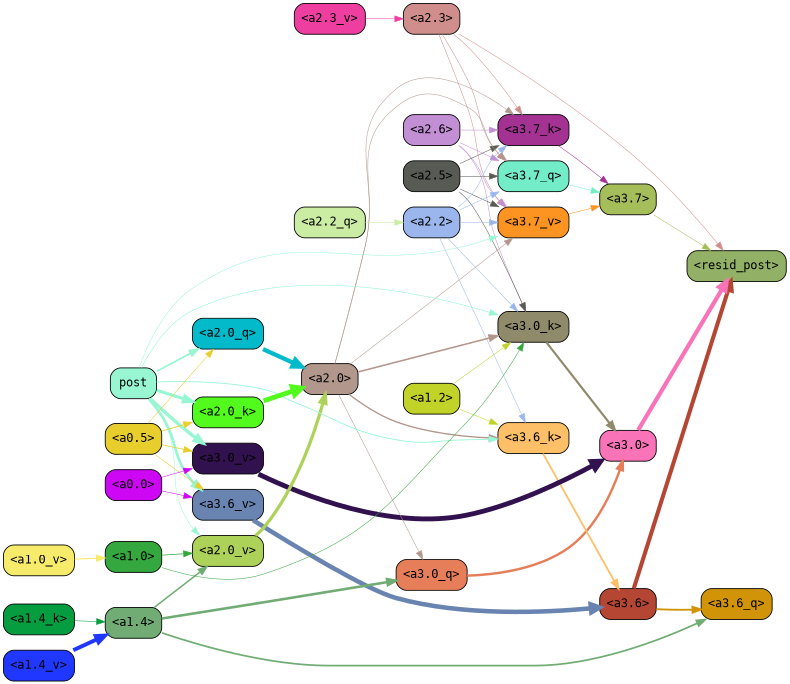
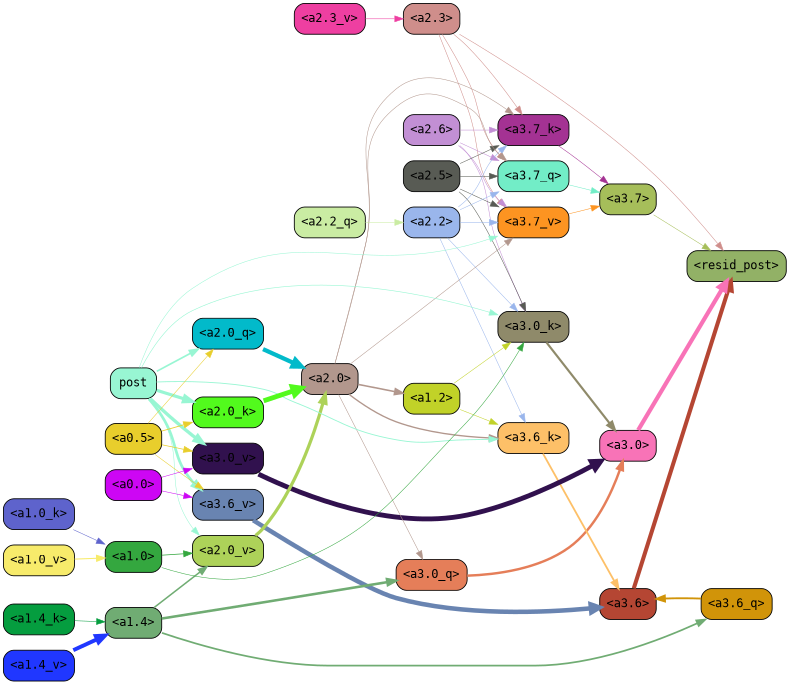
(424, 355) -> (377, 388)
none -> (39, 514)
(674, 610) -> (683, 598)
